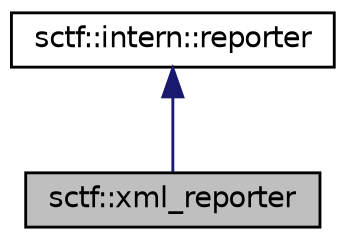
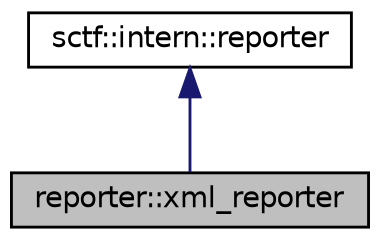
(173, 200) -> (190, 200)
